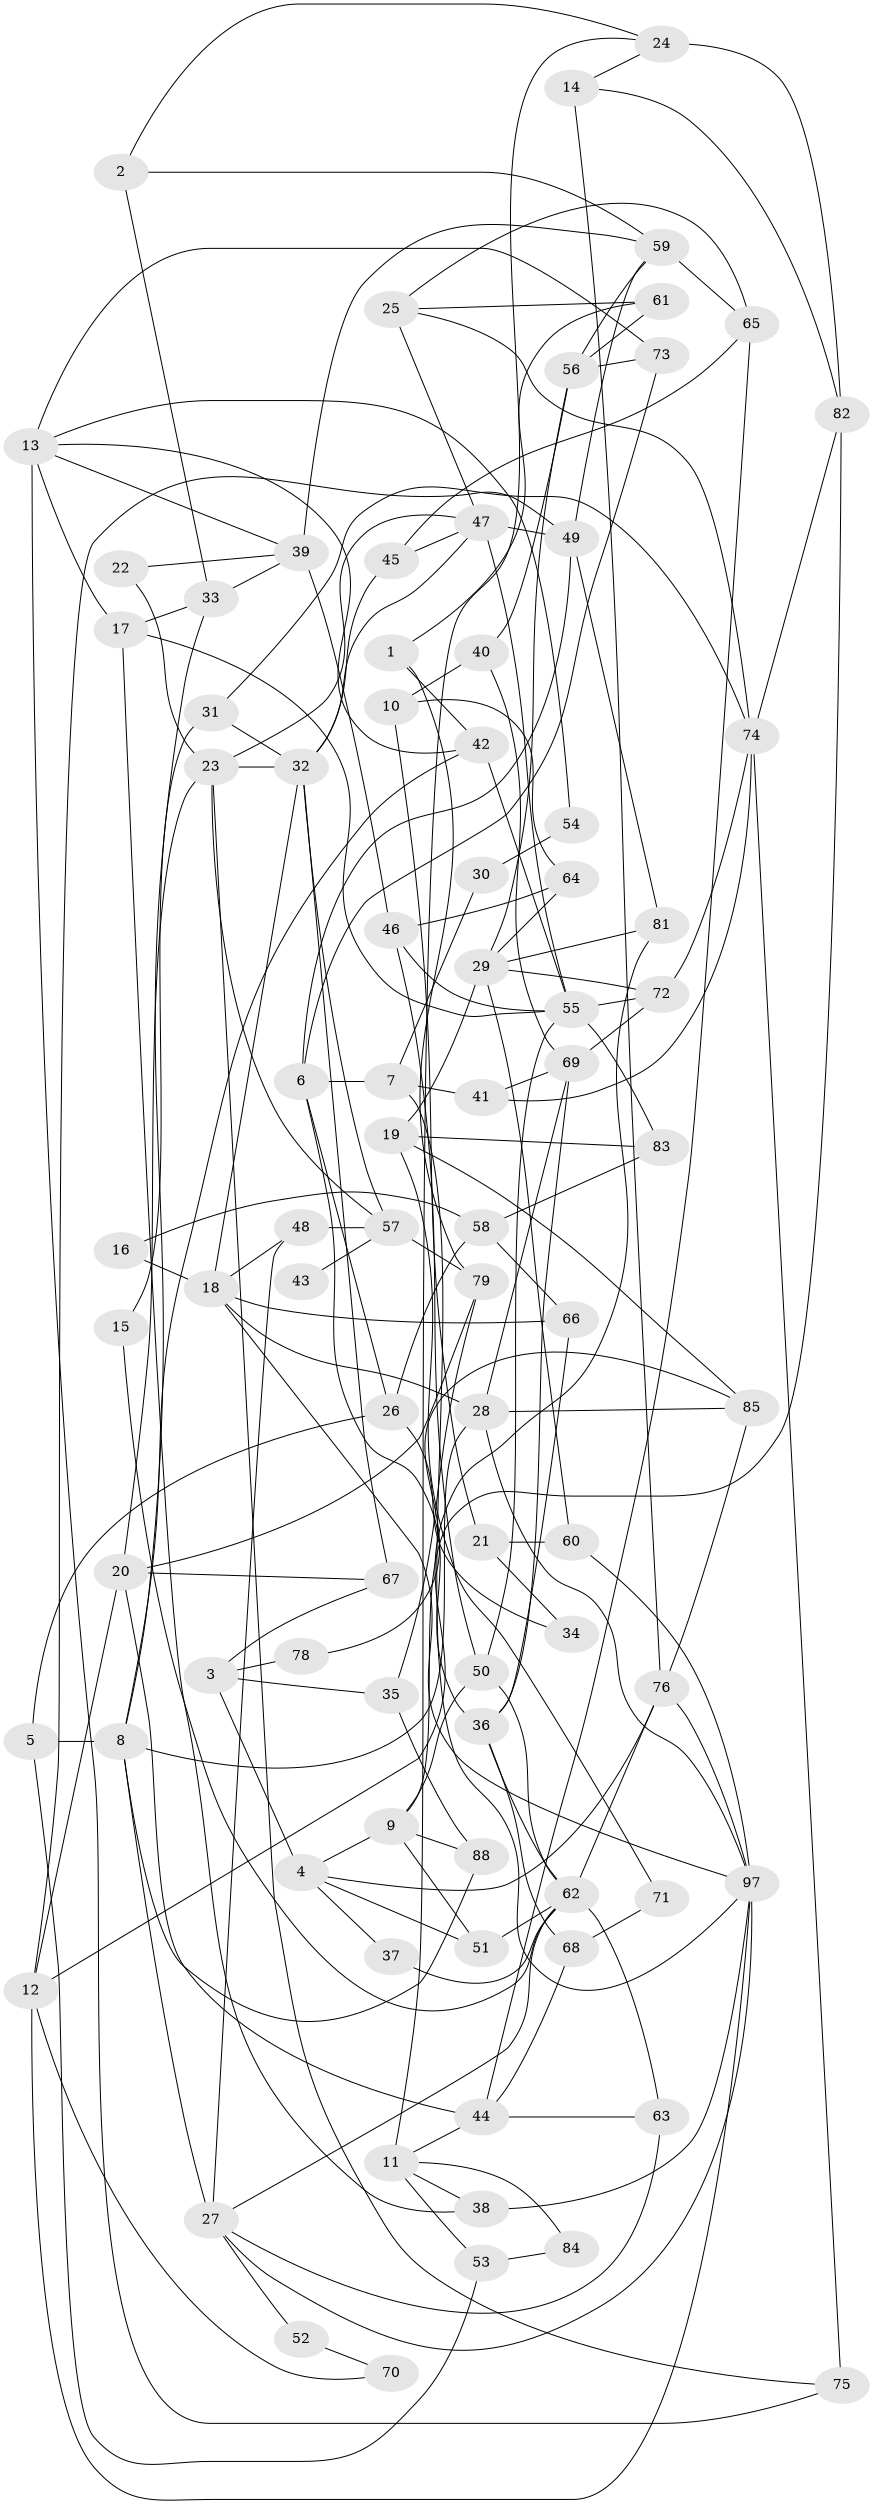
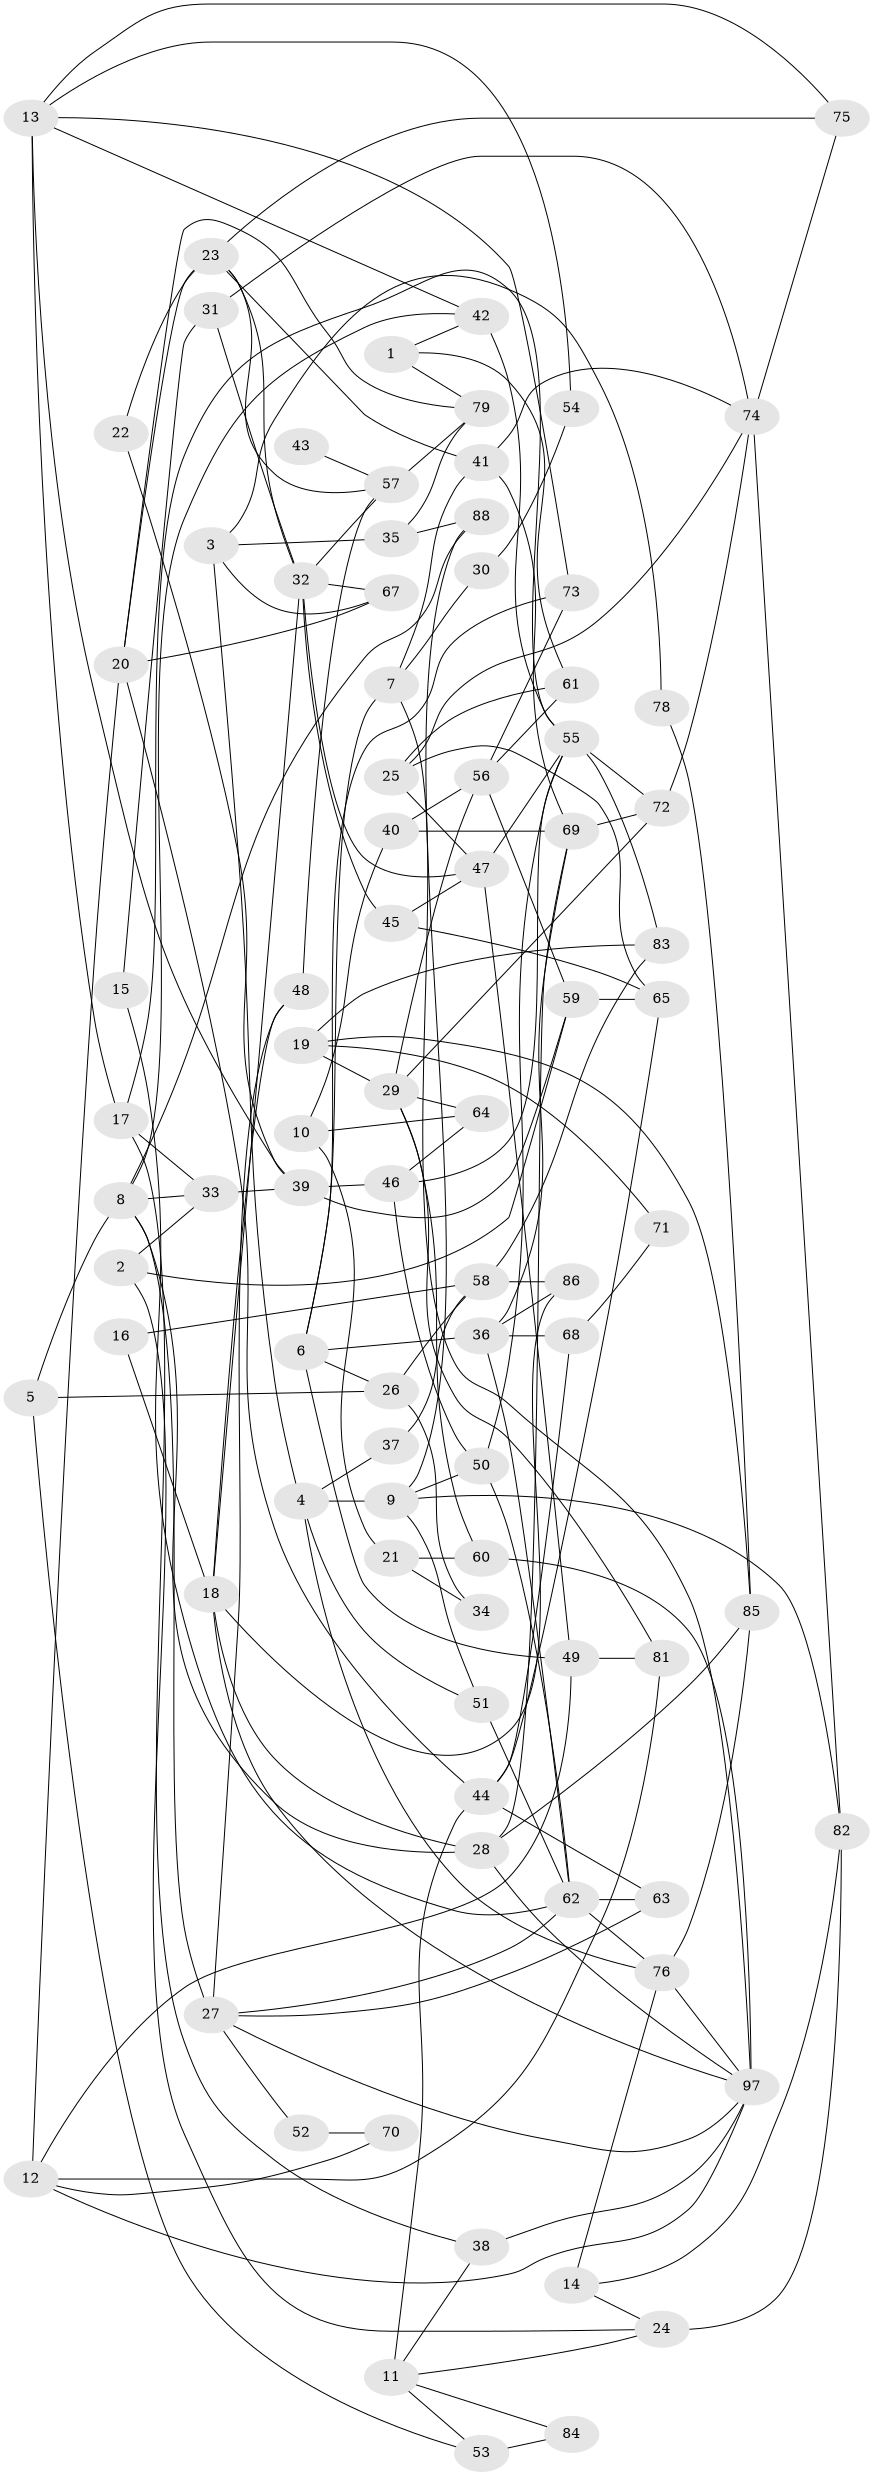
(597, 408) -> none
(341, 603) -> (331, 379)
(572, 1320) -> (572, 1282)
(501, 1979) -> (430, 1393)
